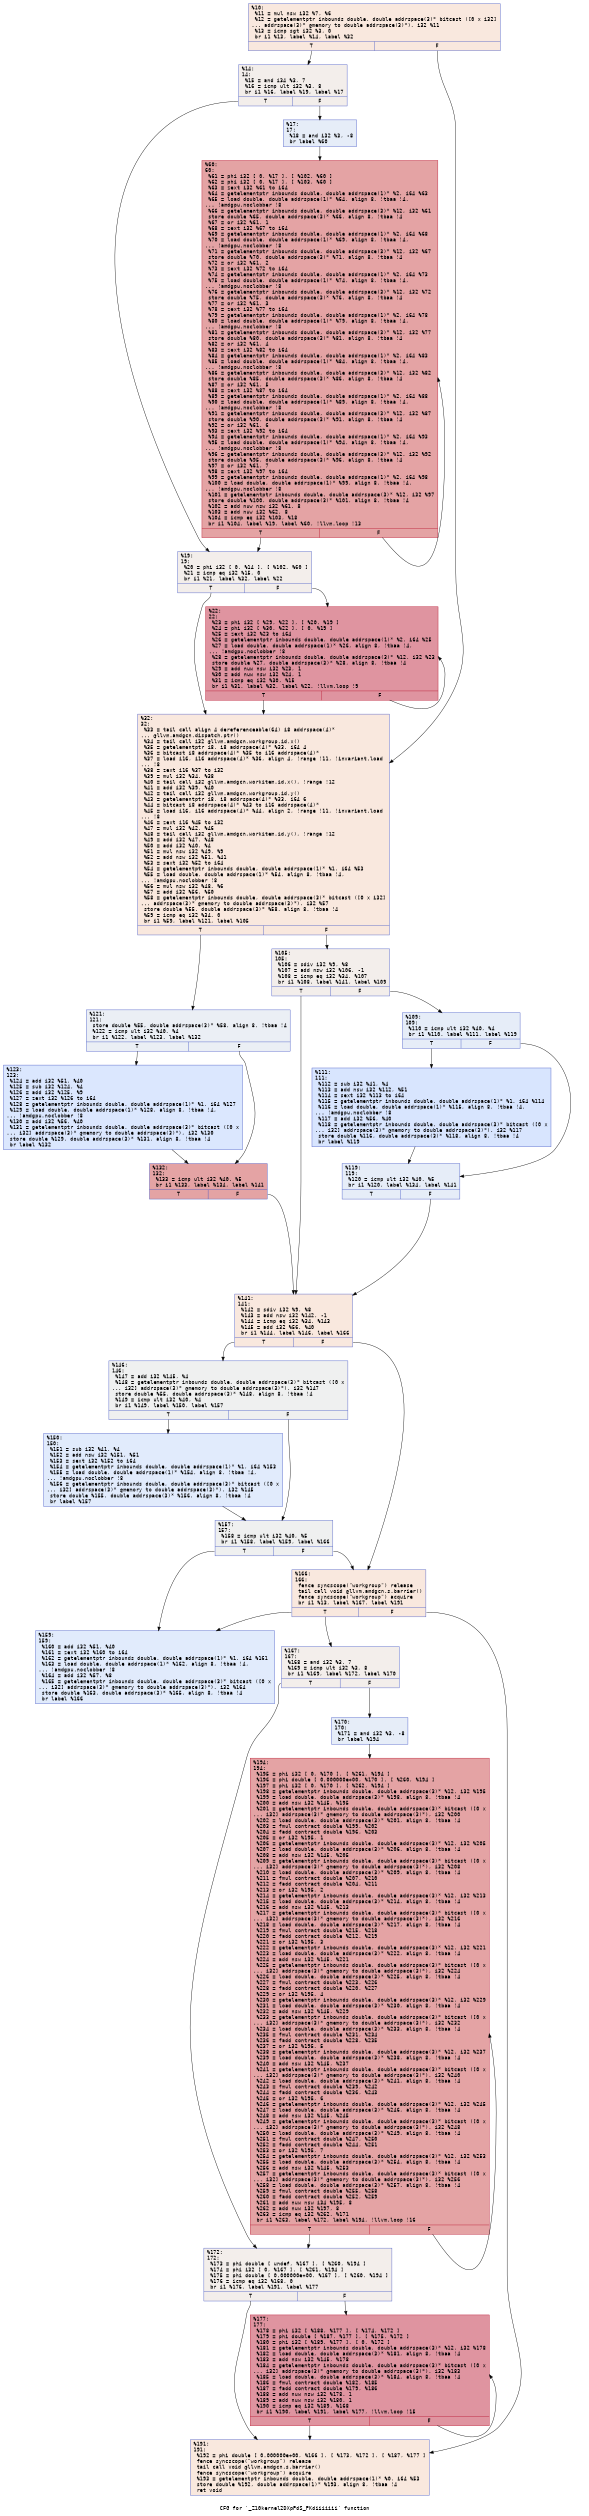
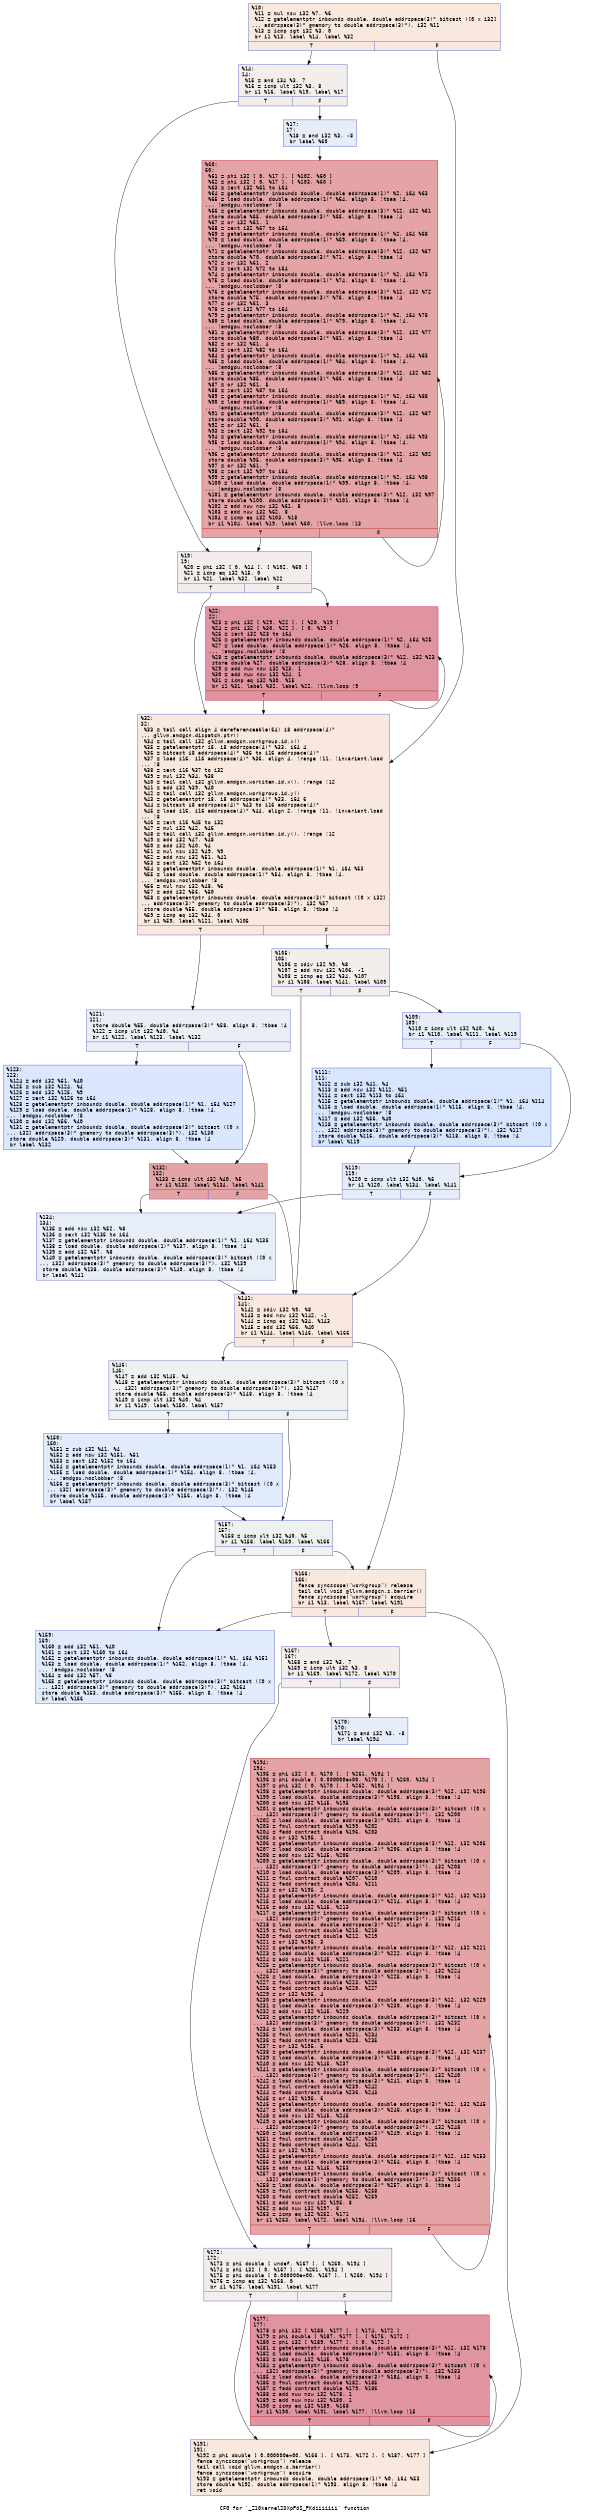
none -> (156, 1247)
(303, 2203) -> (303, 2203)
